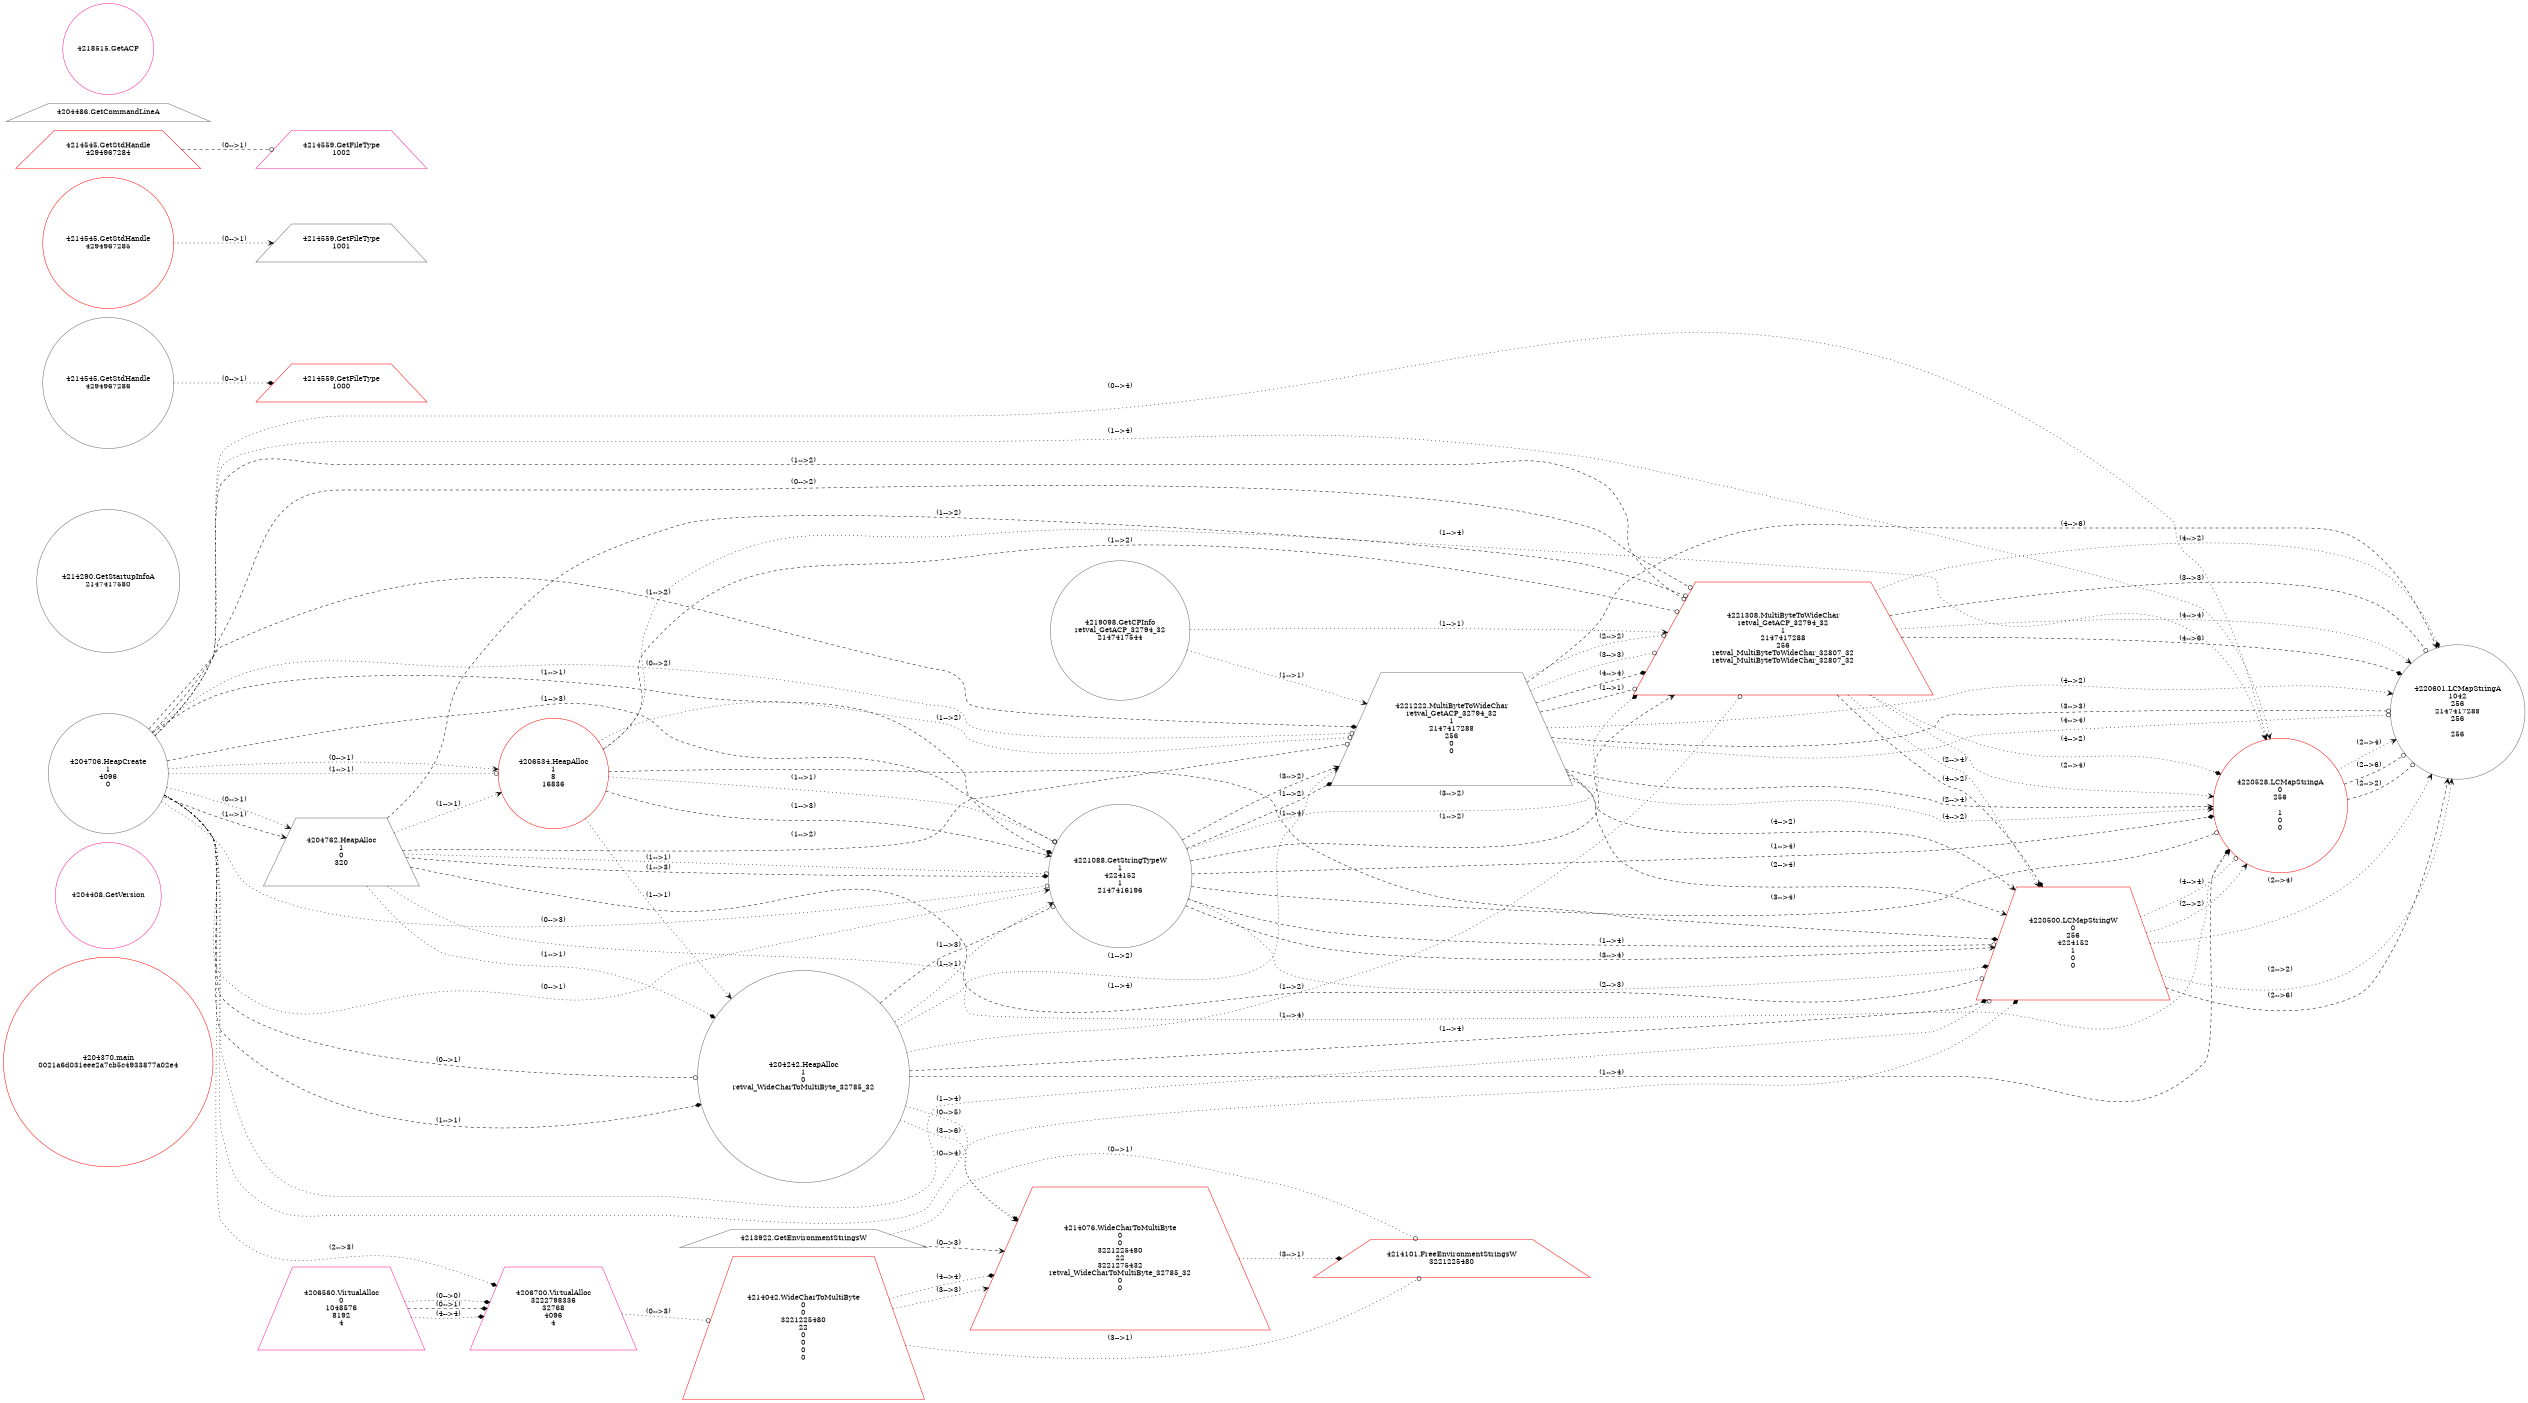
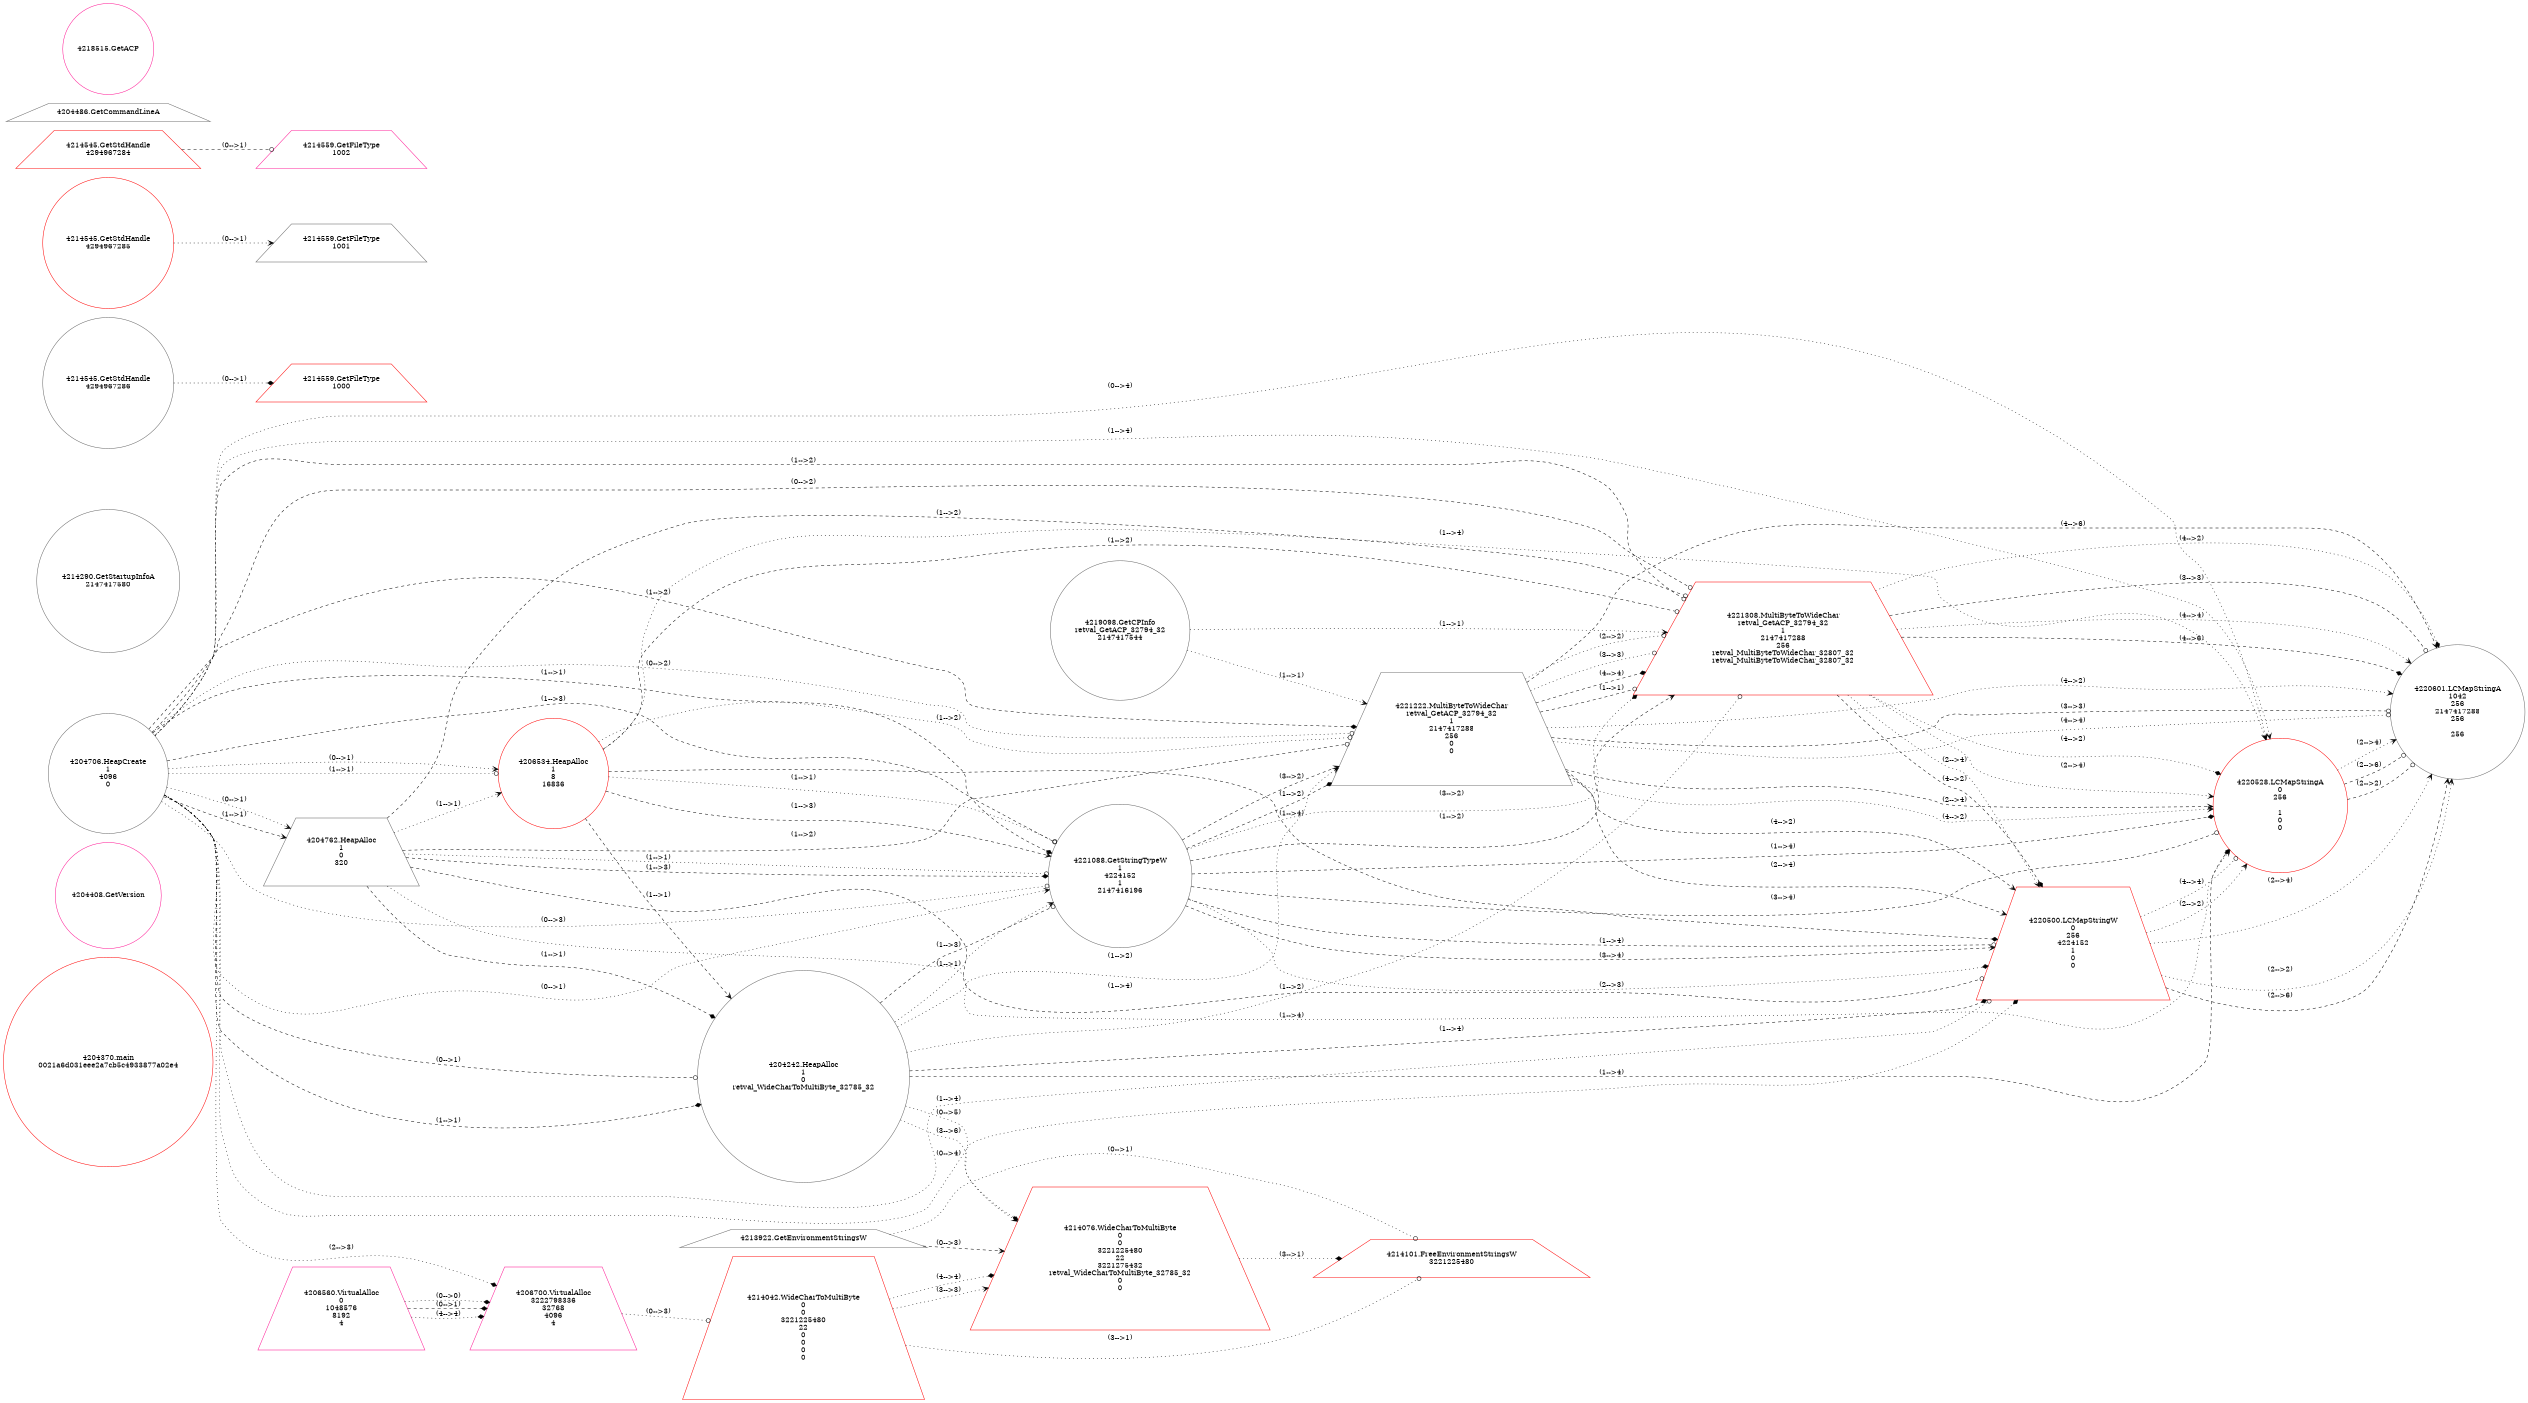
(650, 904) -> (650, 904)
(529, 966) -> (529, 966)
